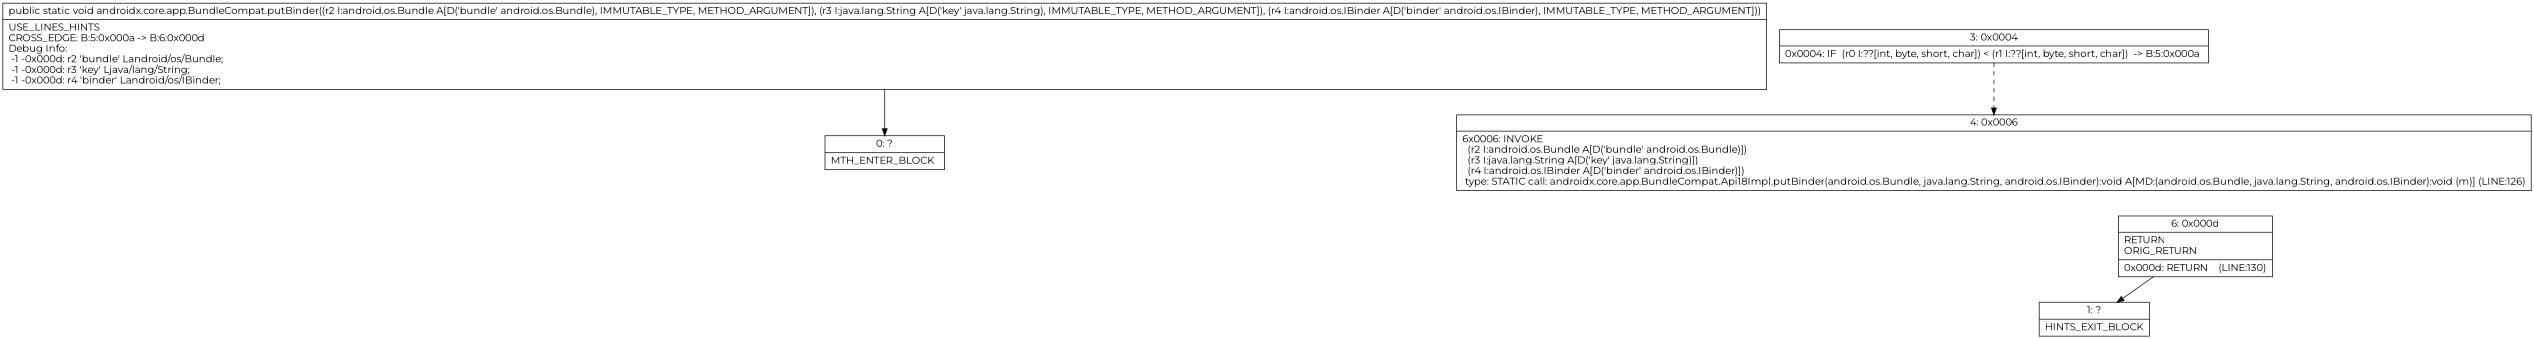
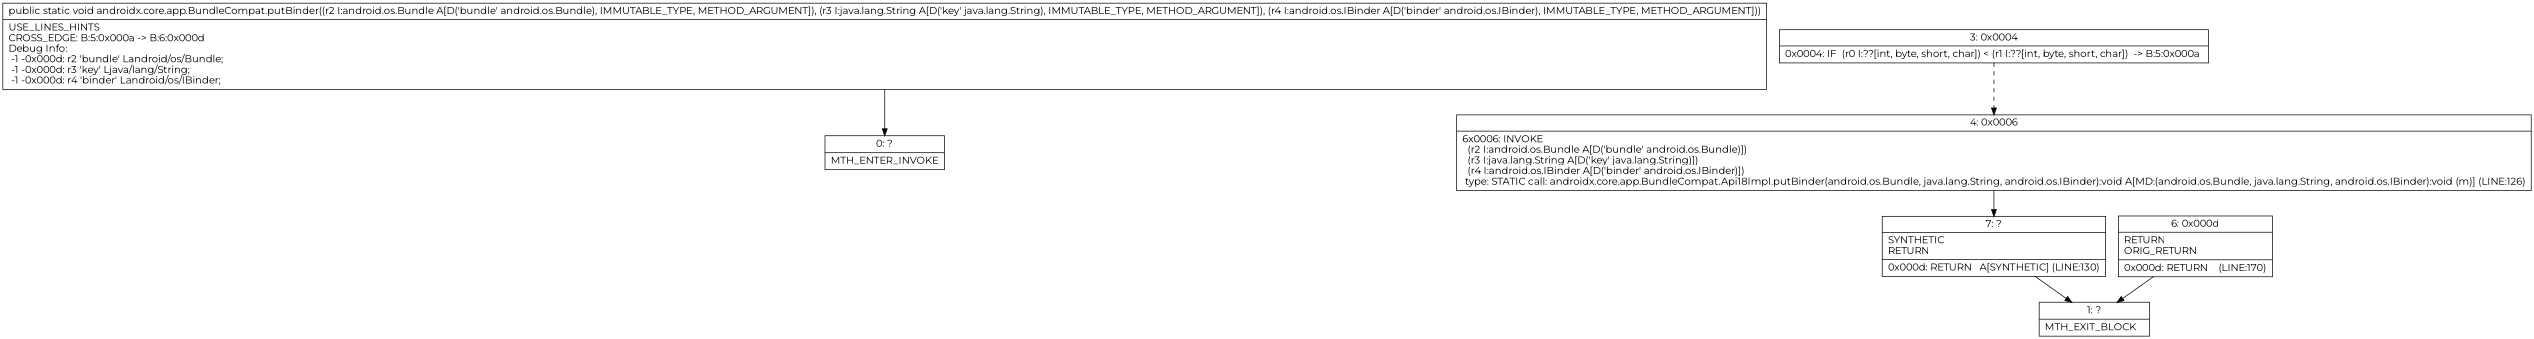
(883, 161) -> (885, 161)
none -> (1994, 246)
(2195, 268) -> (2195, 268)
(2094, 327) -> (2091, 327)
